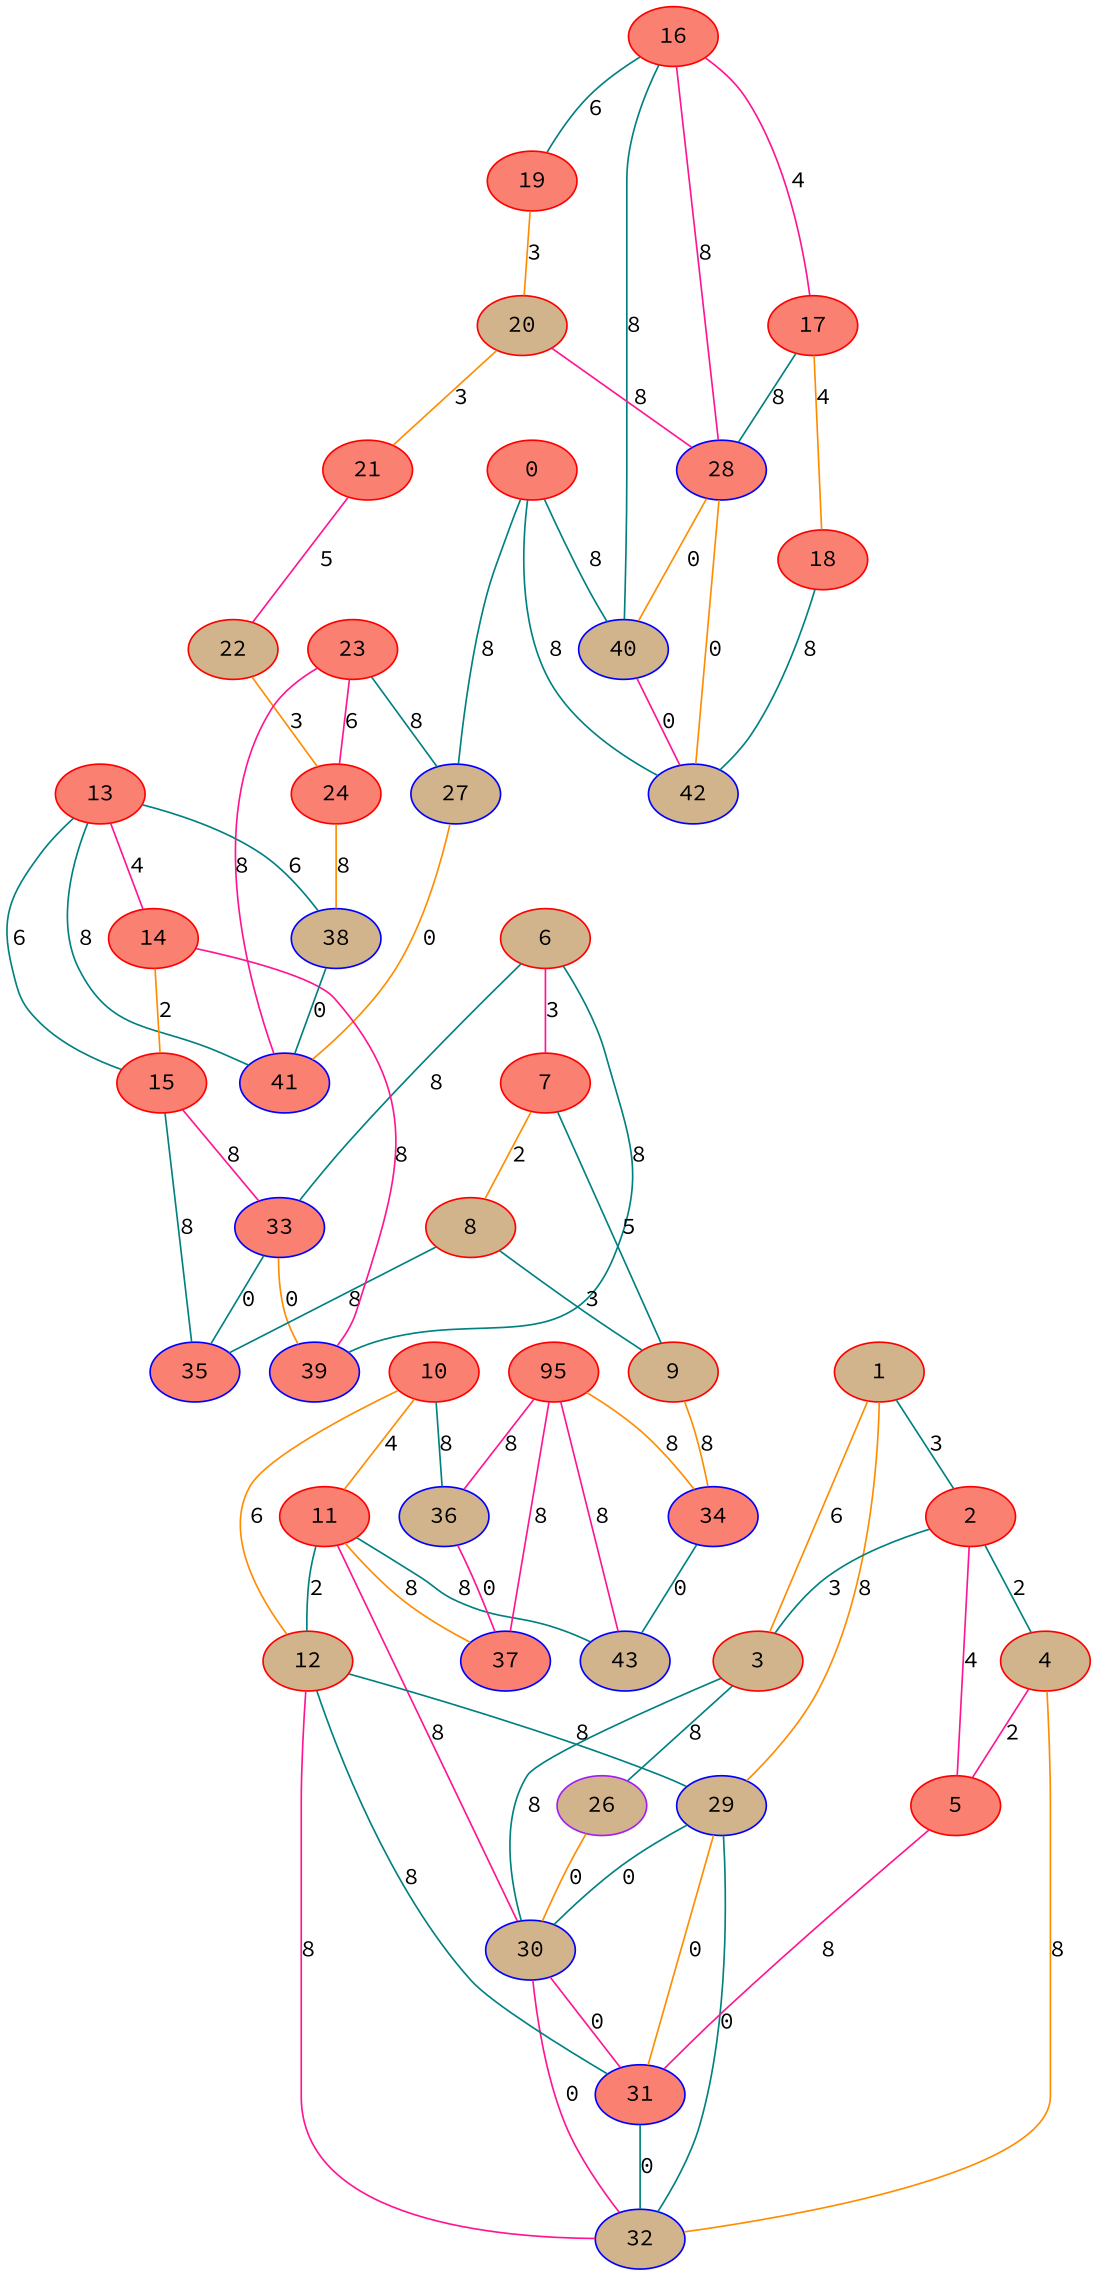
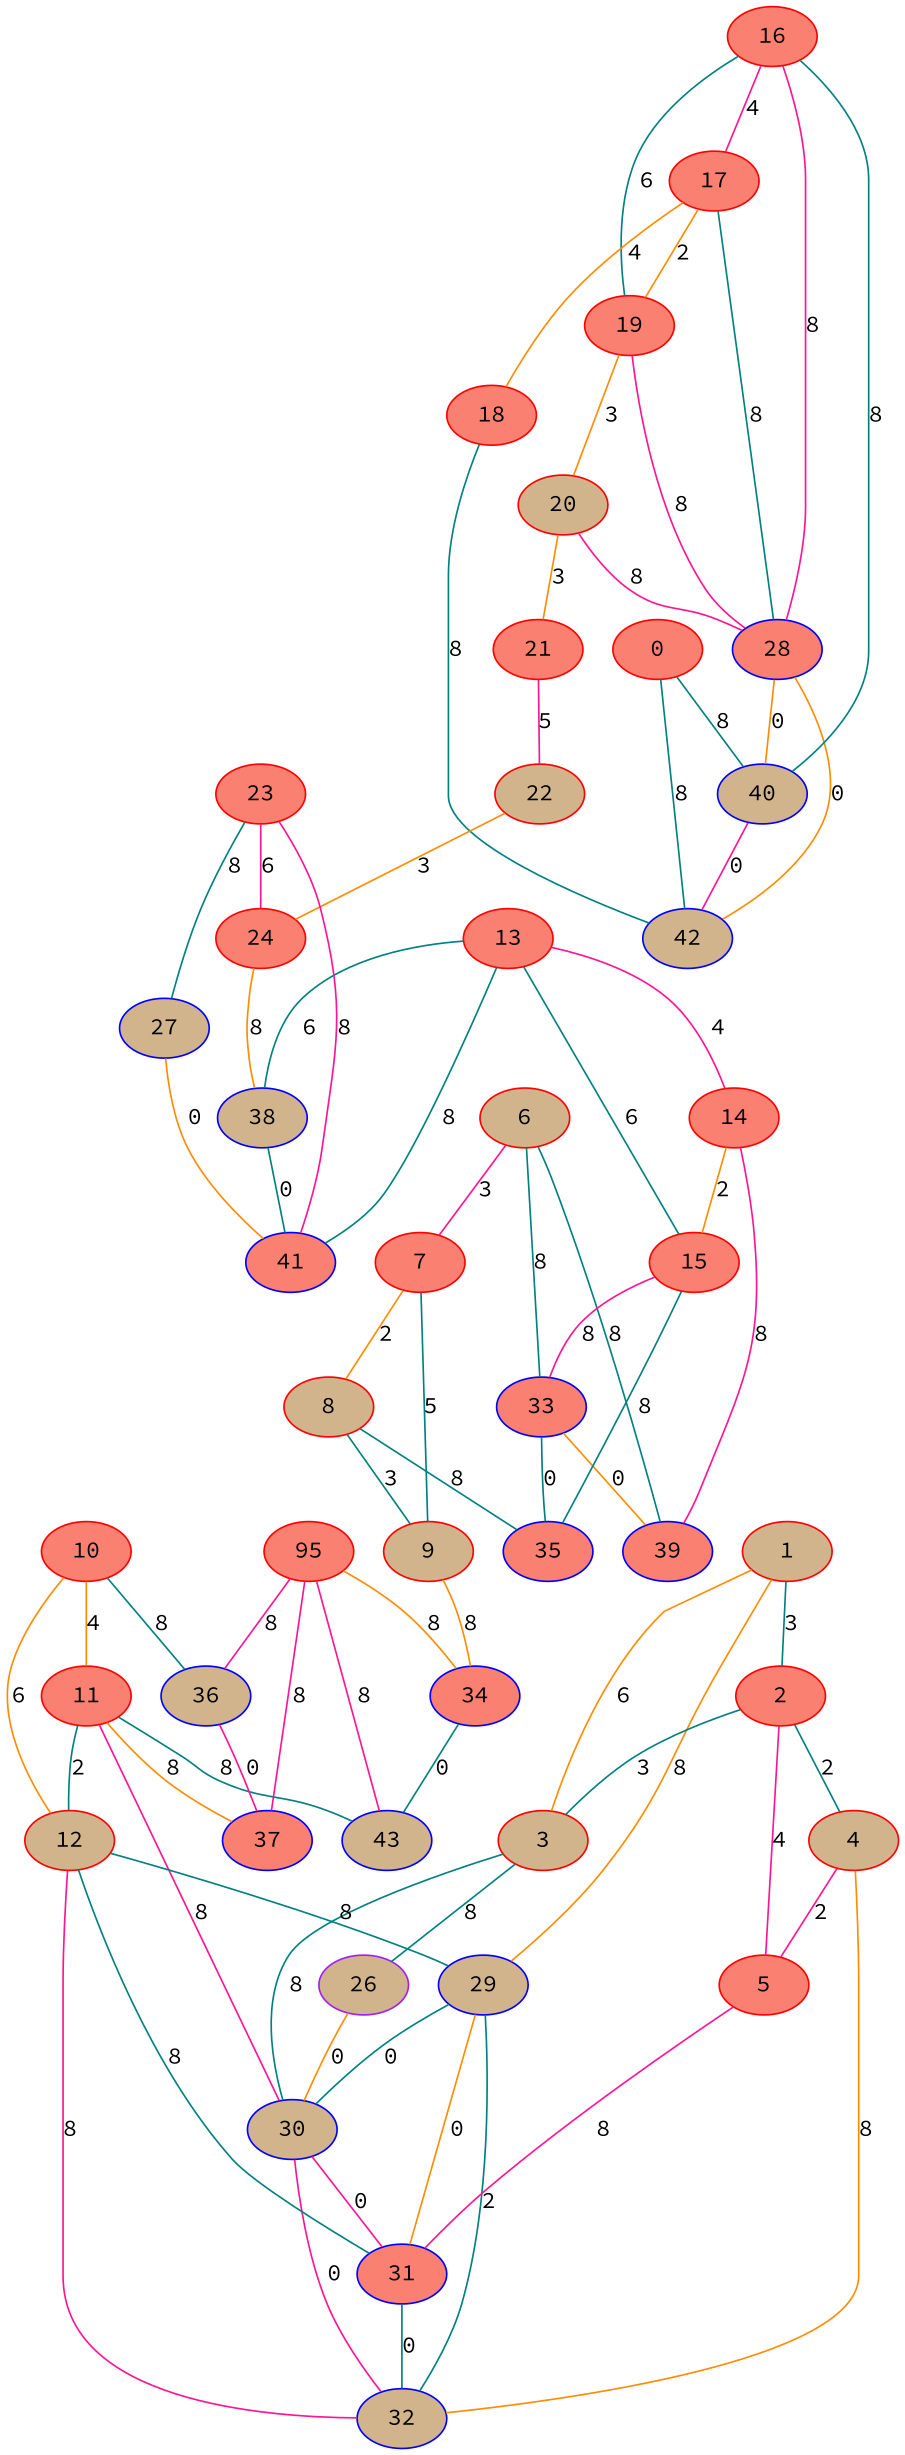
none -> (672, 253)
none -> (665, 503)
(479, 629) -> none
(727, 2022) -> (489, 2202)
